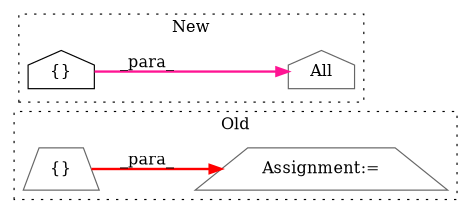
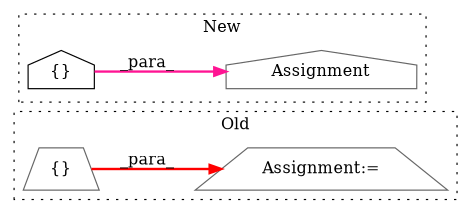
(321, 72) -> (321, 72)
